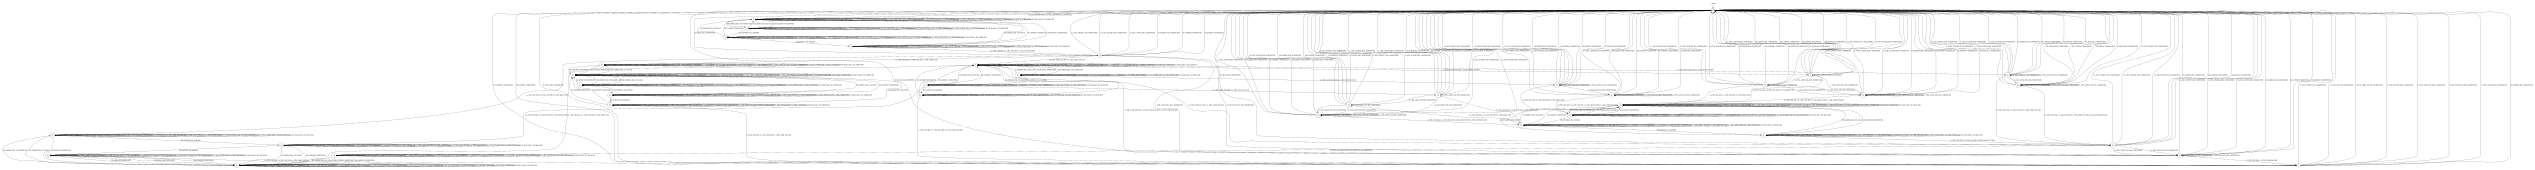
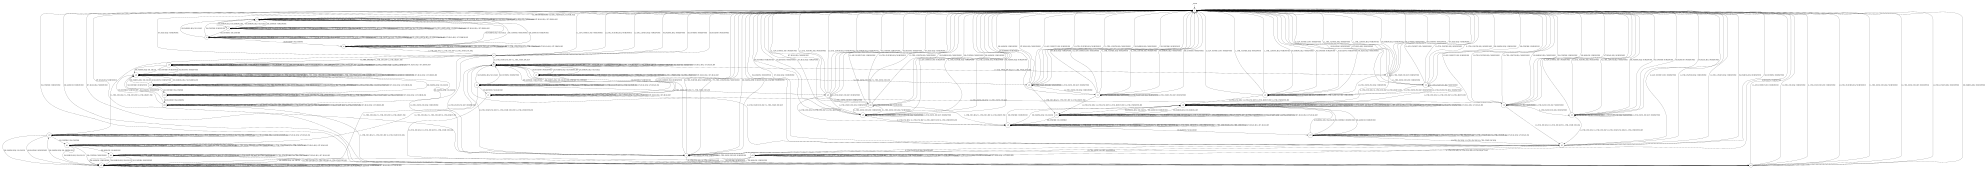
(1491, 69) -> (996, 101)
